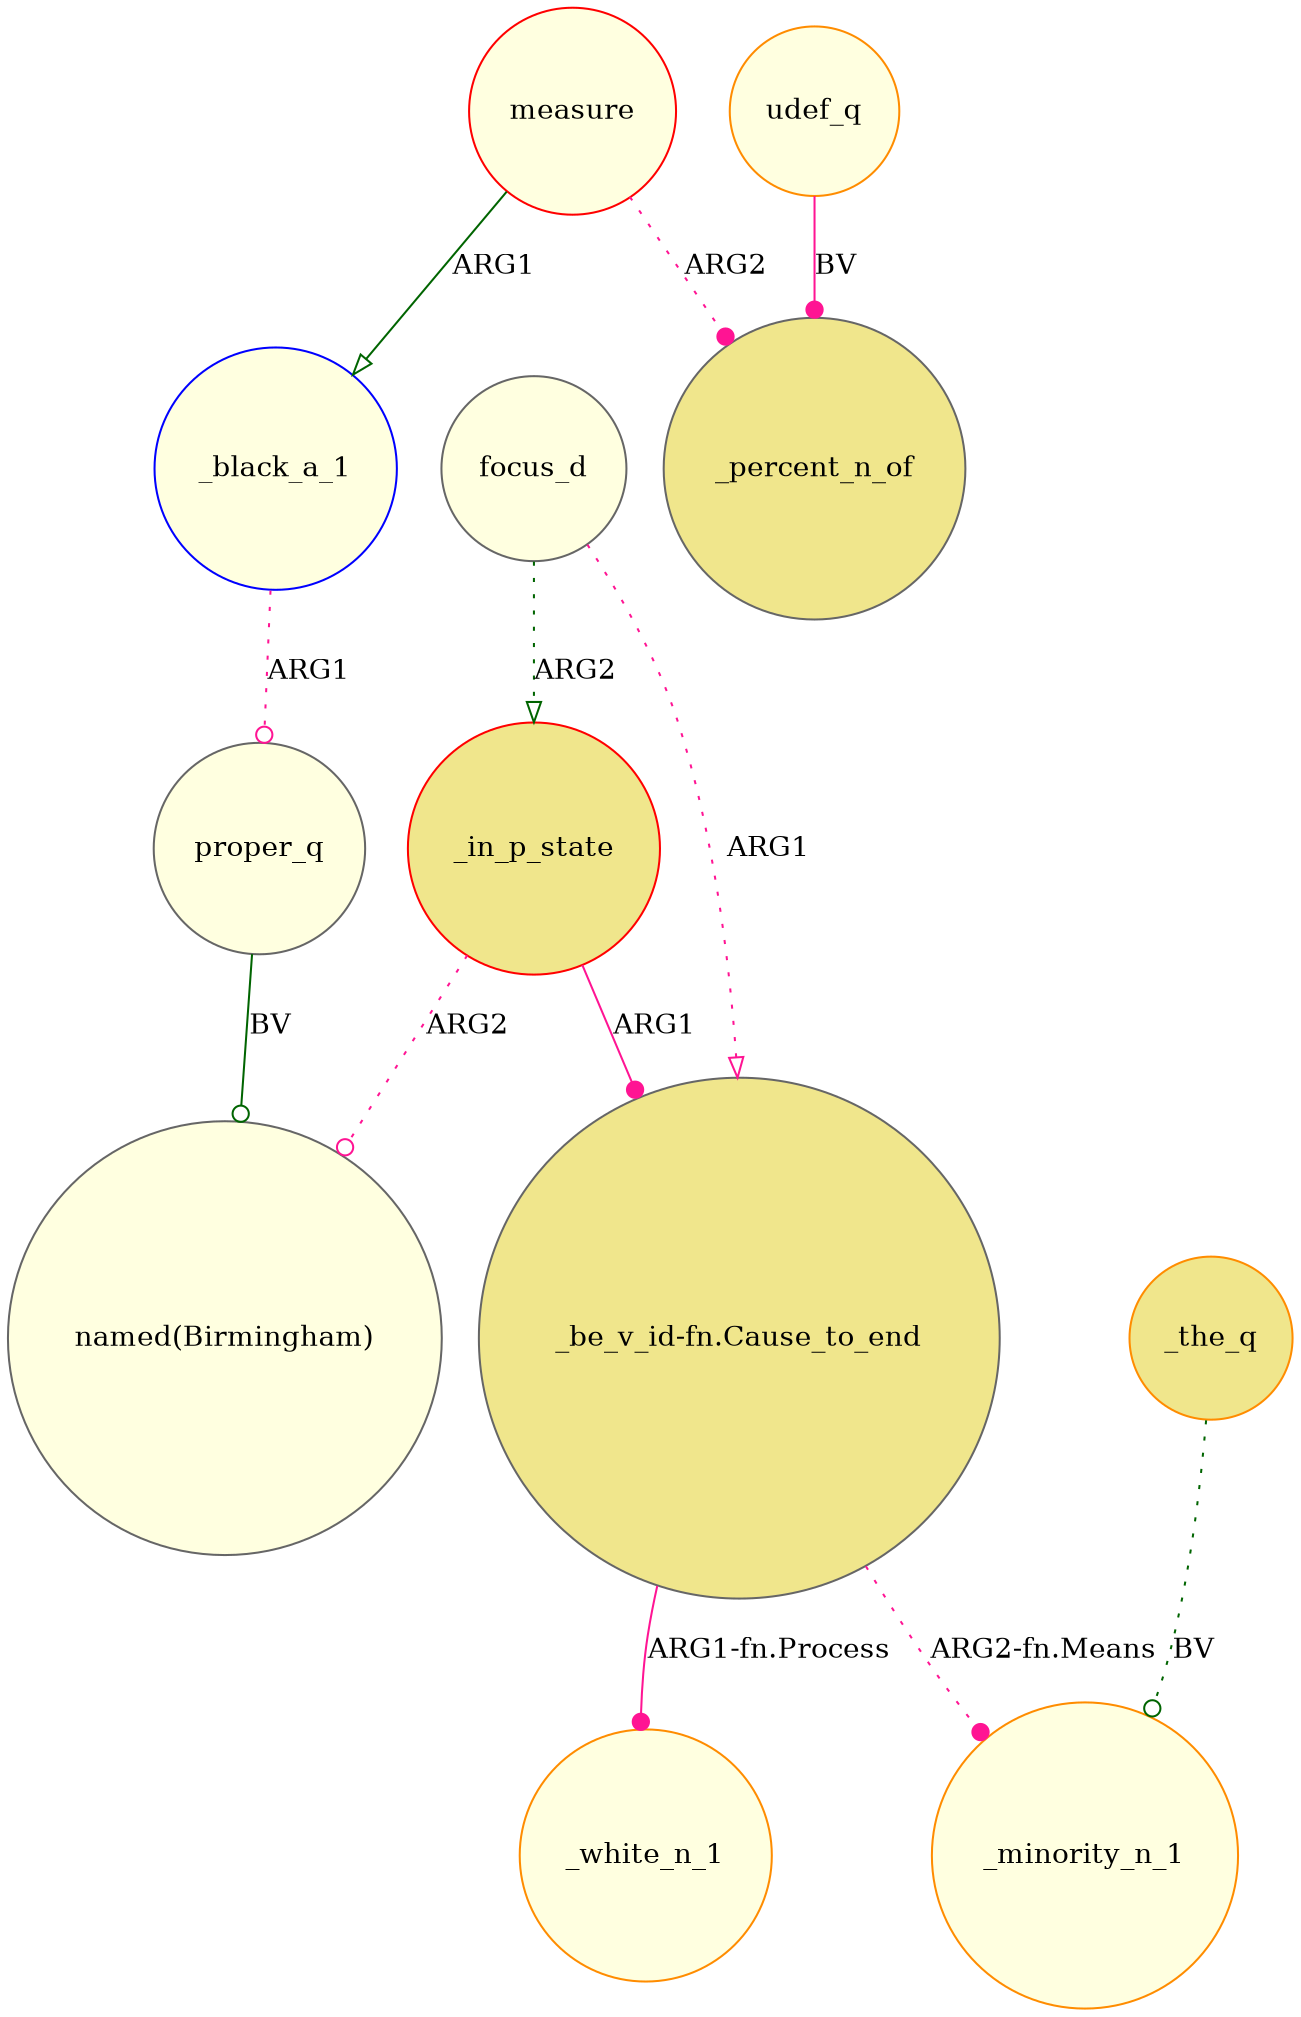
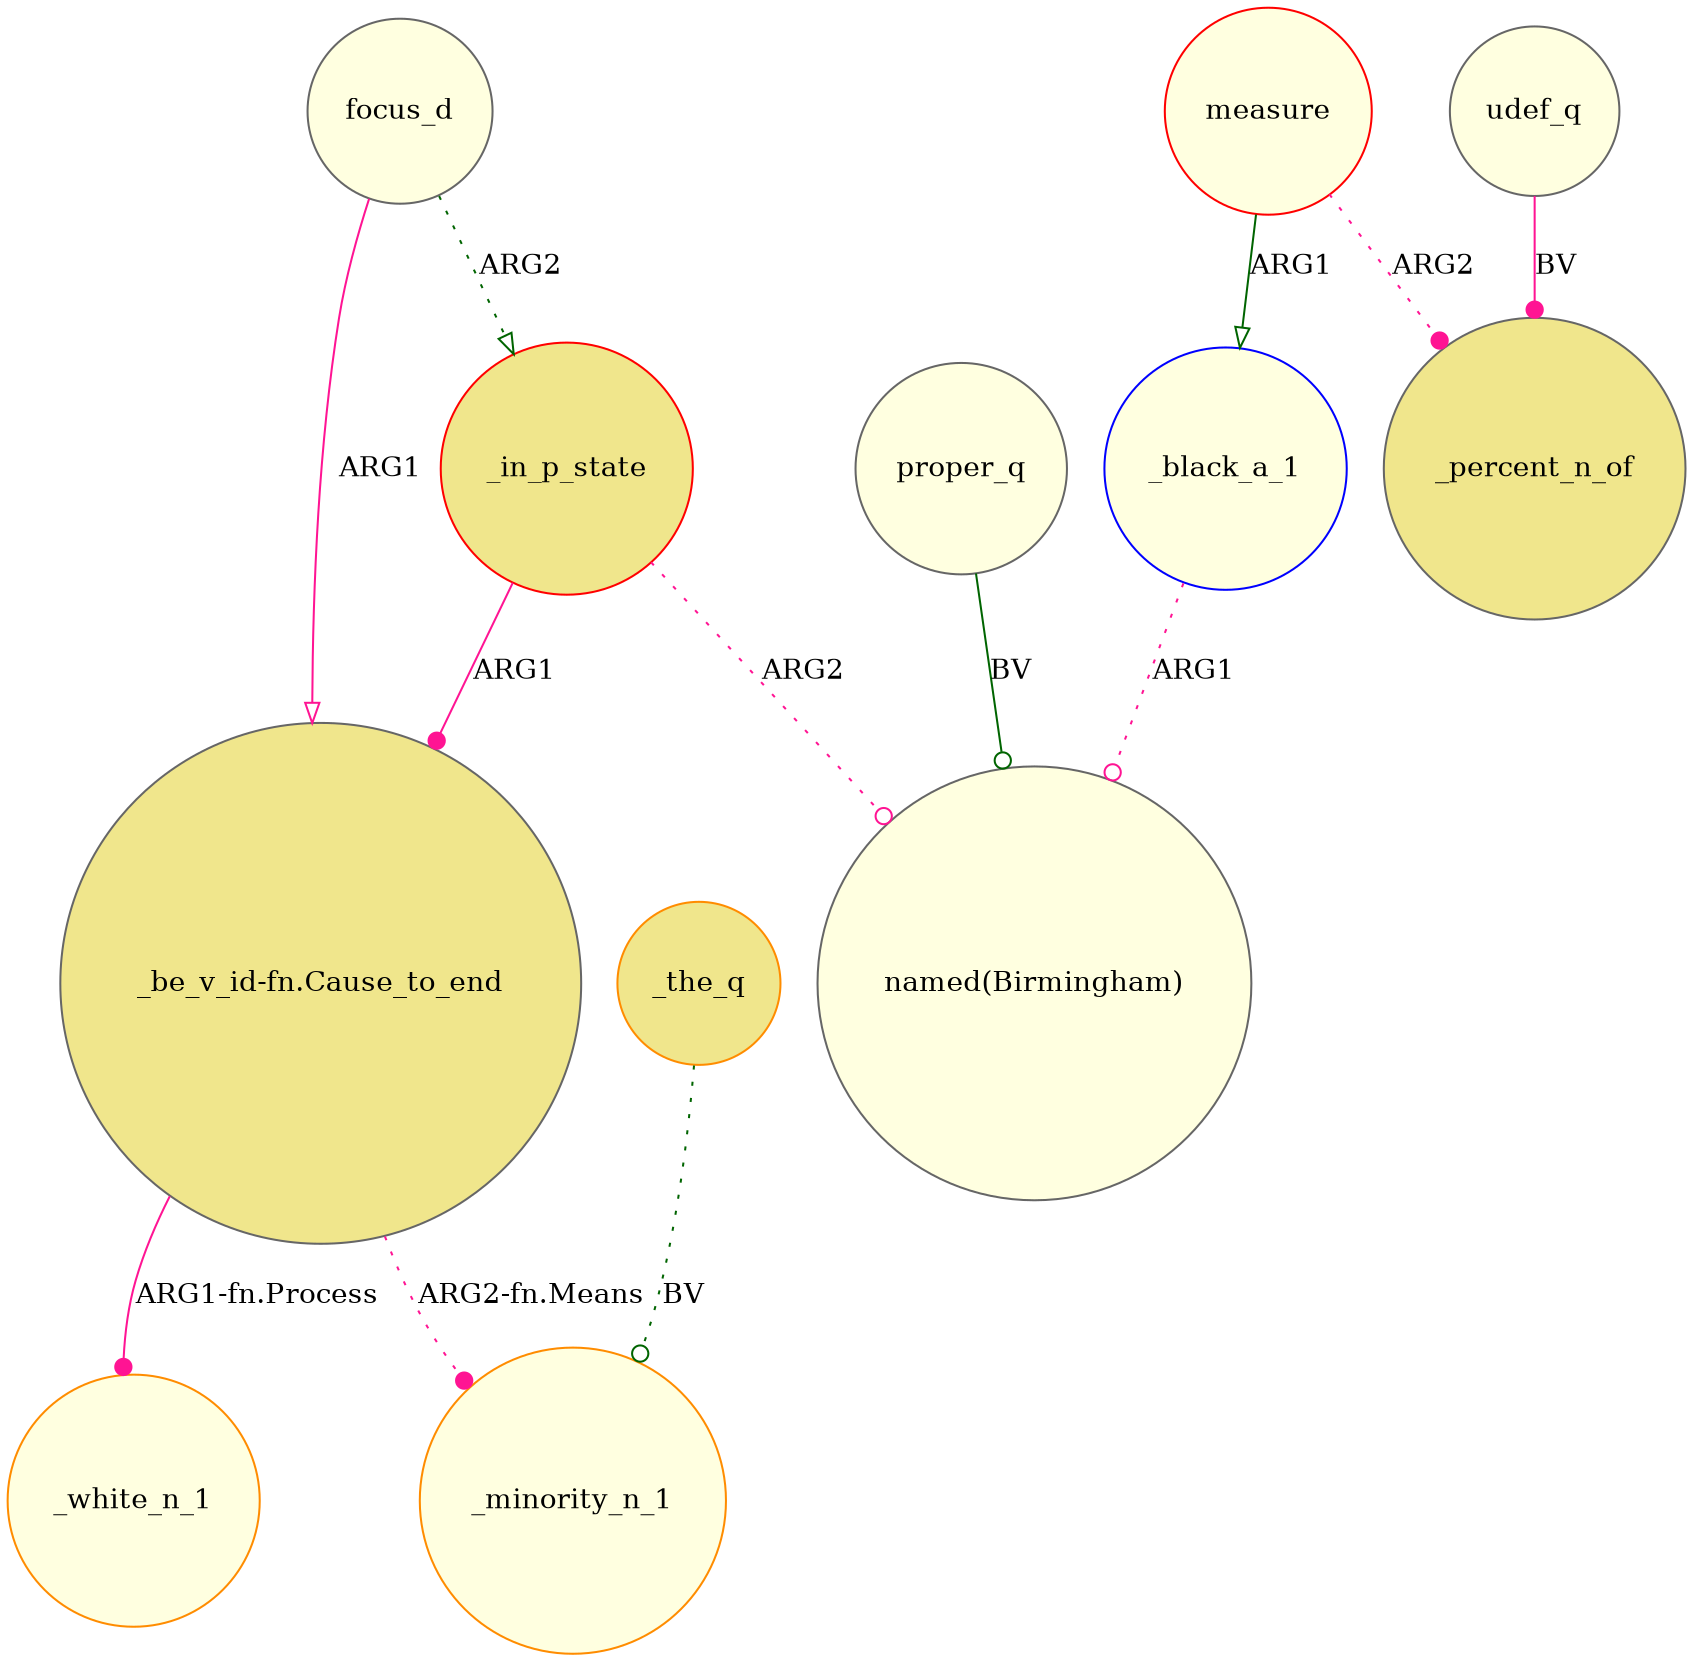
(815, 111) -> (1535, 111)
(268, 659) -> (1150, 674)
(697, 790) -> (323, 448)
